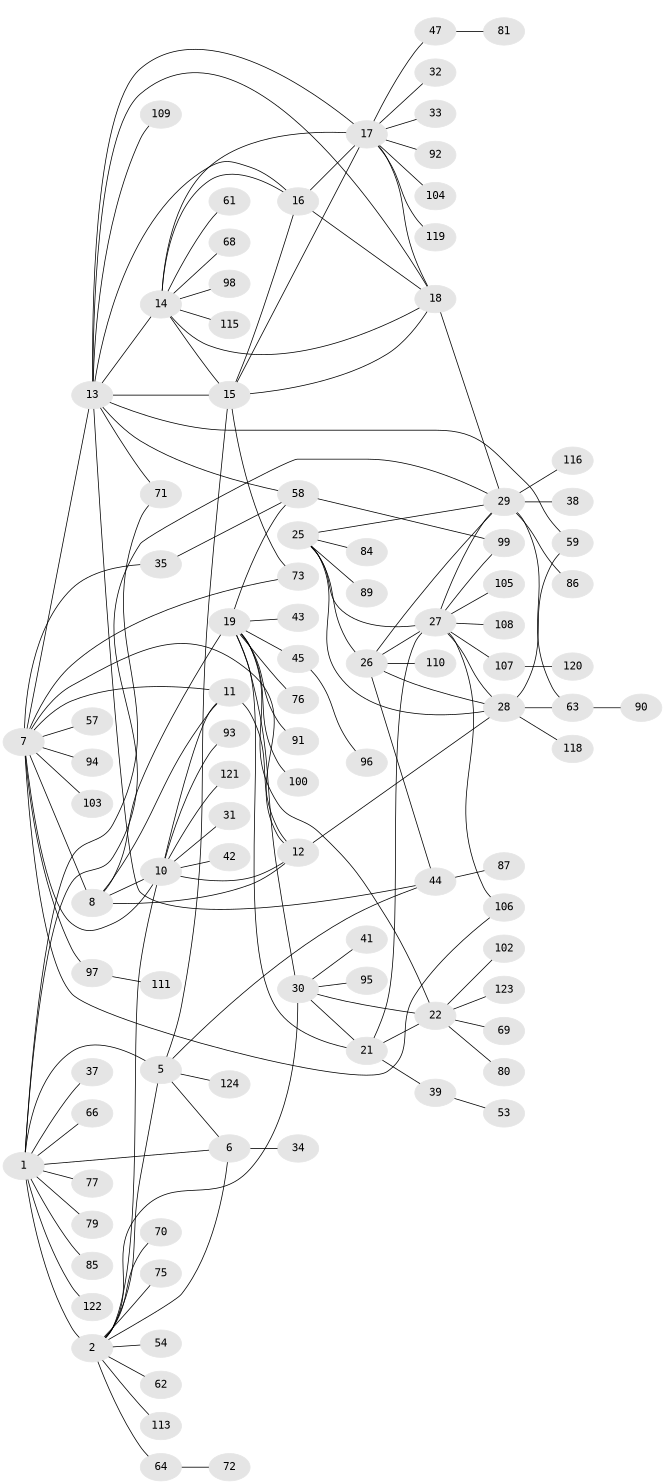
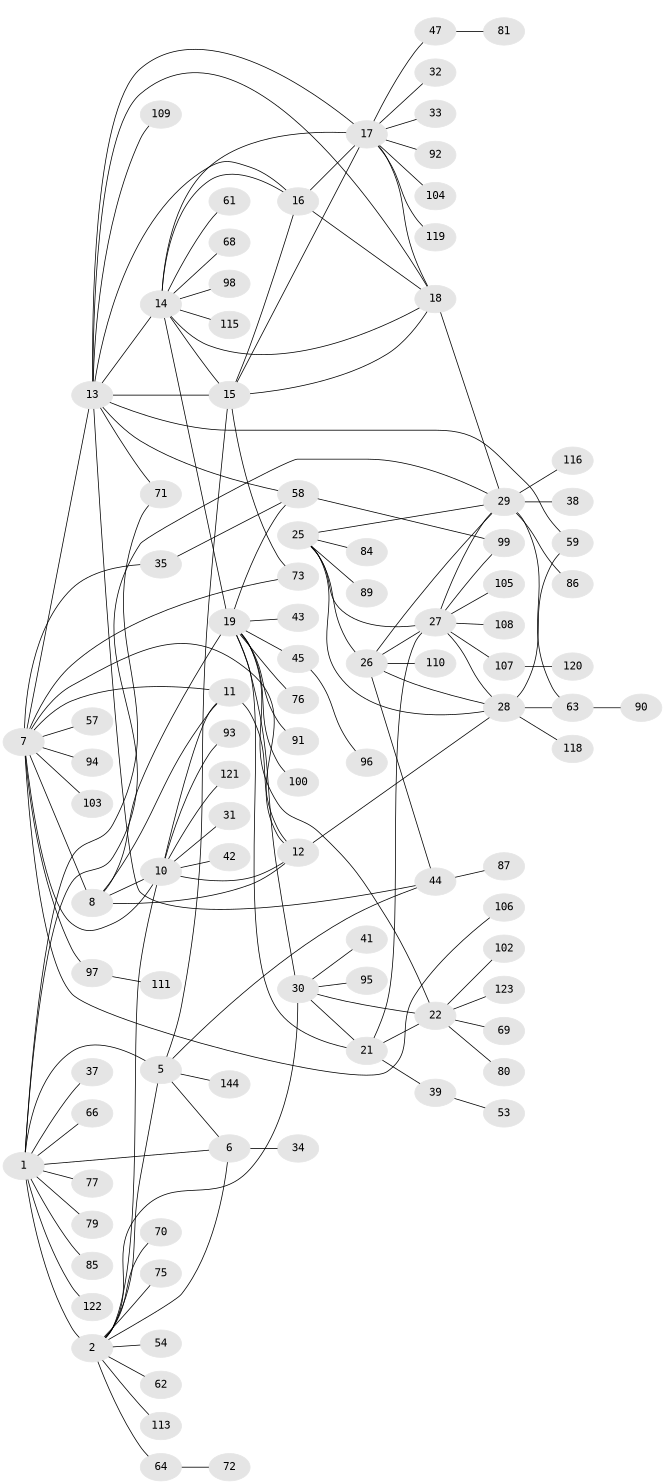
none -> (194, 456)
(470, 765) -> none
(230, 1084) -> (230, 1084)
